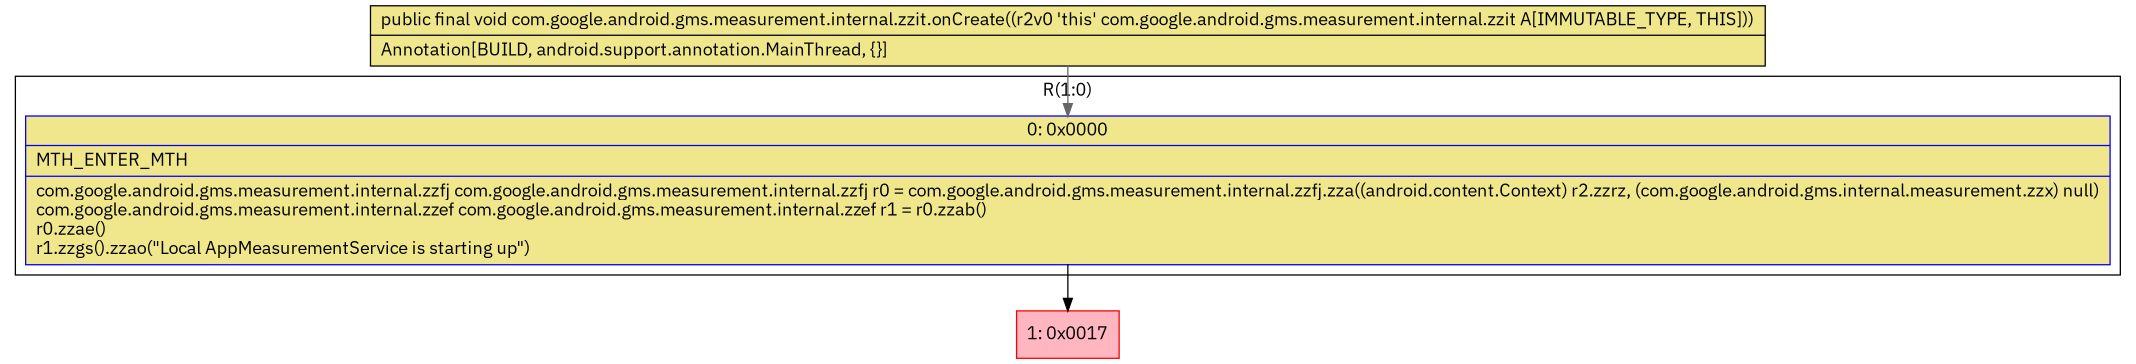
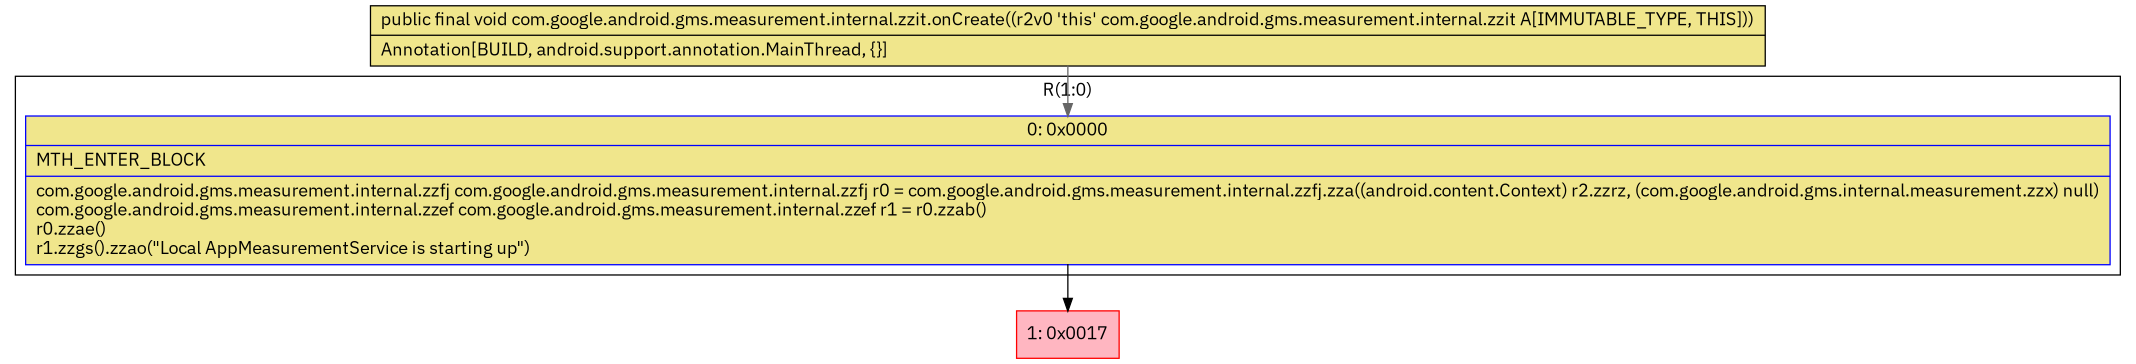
(112, 160) -> (121, 160)
